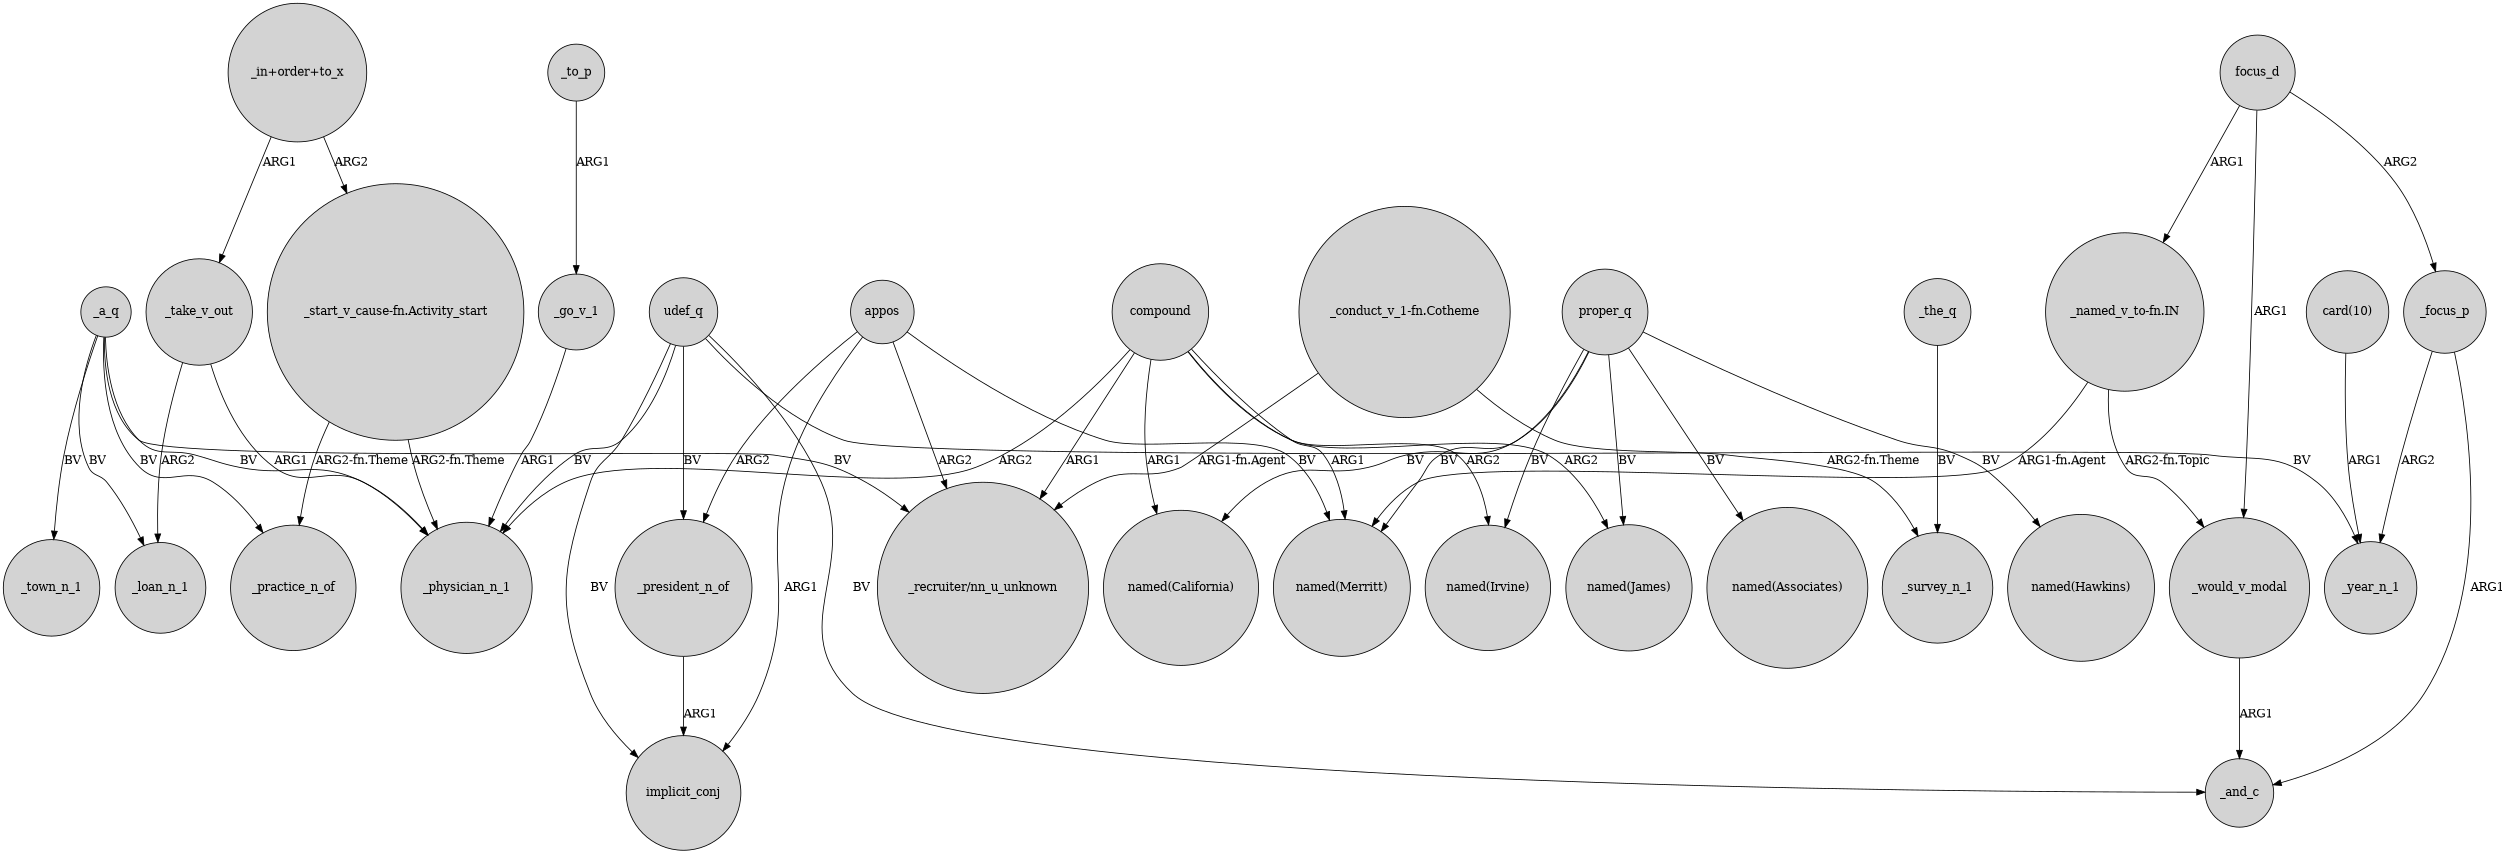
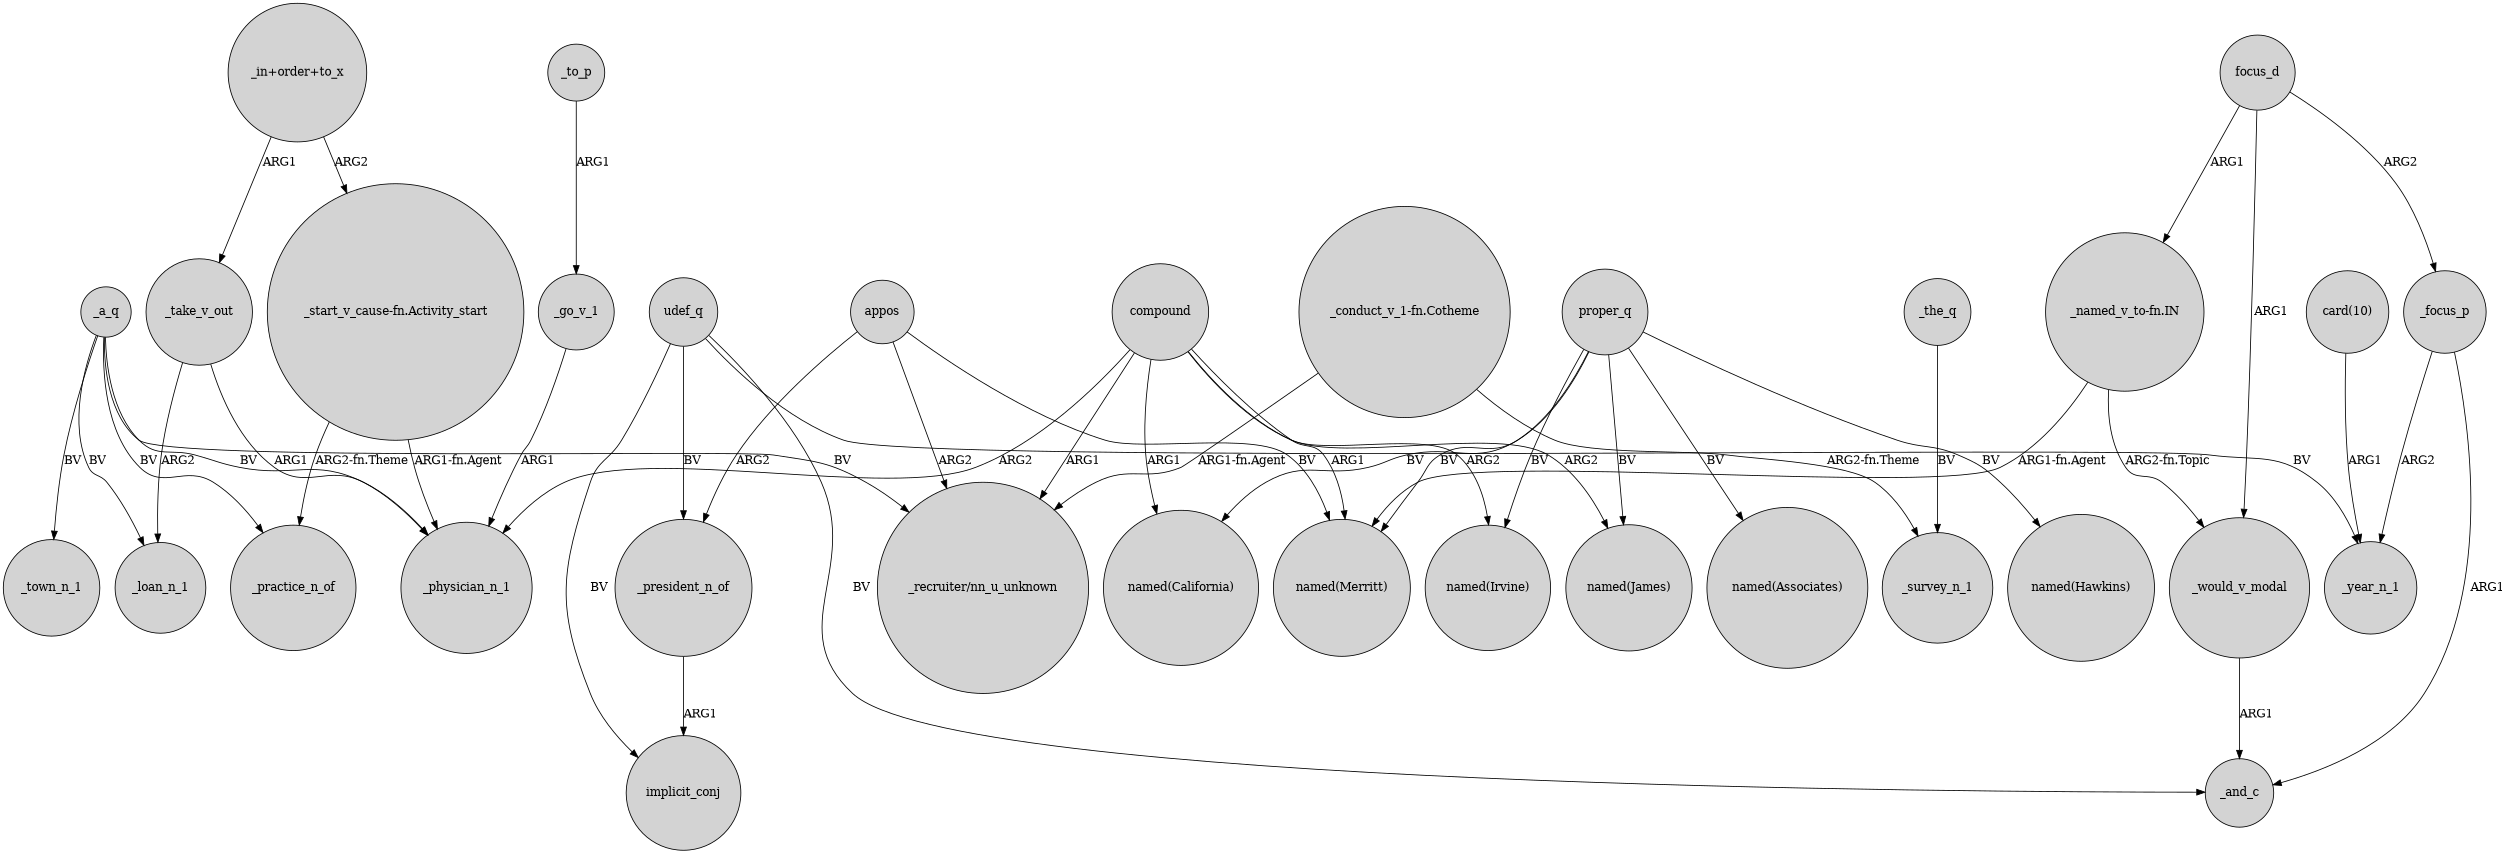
(604, 448) -> none
(458, 461) -> (458, 461)
(778, 536) -> none
